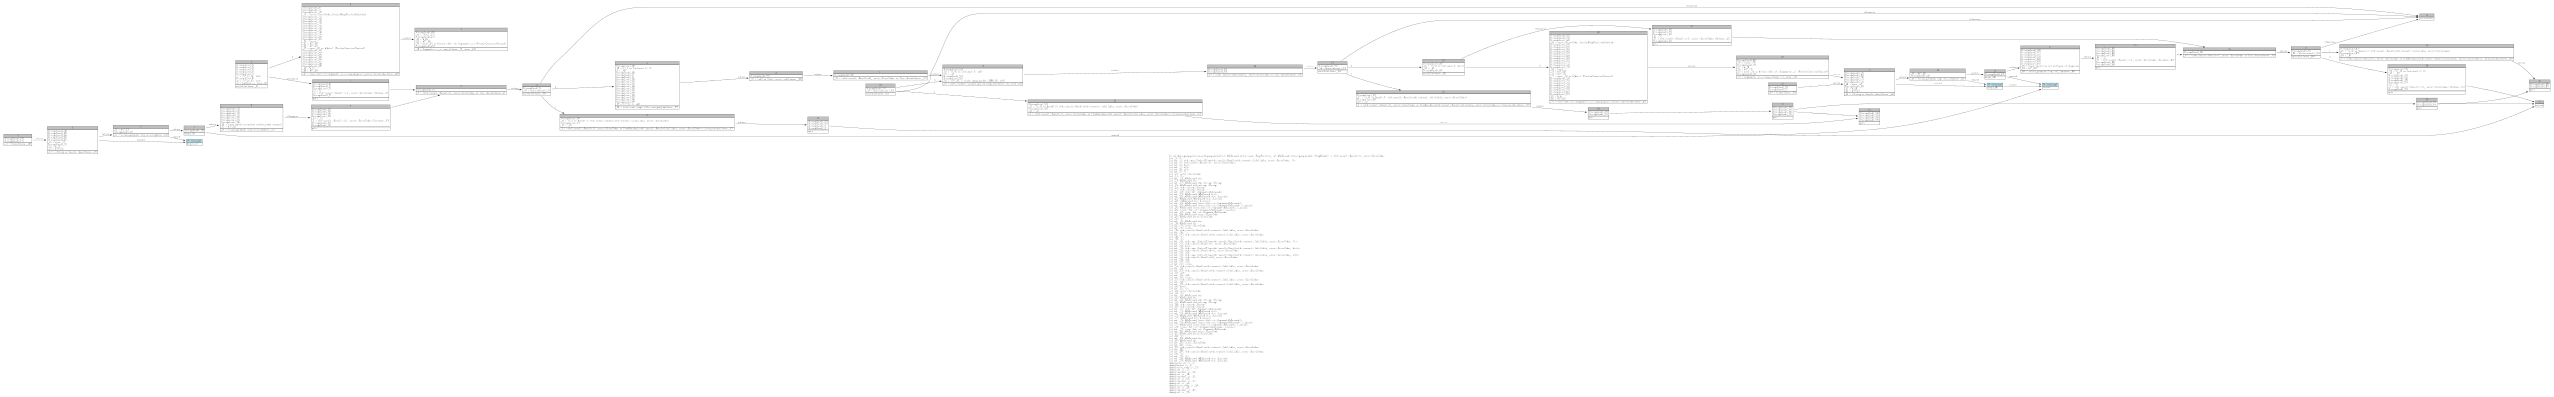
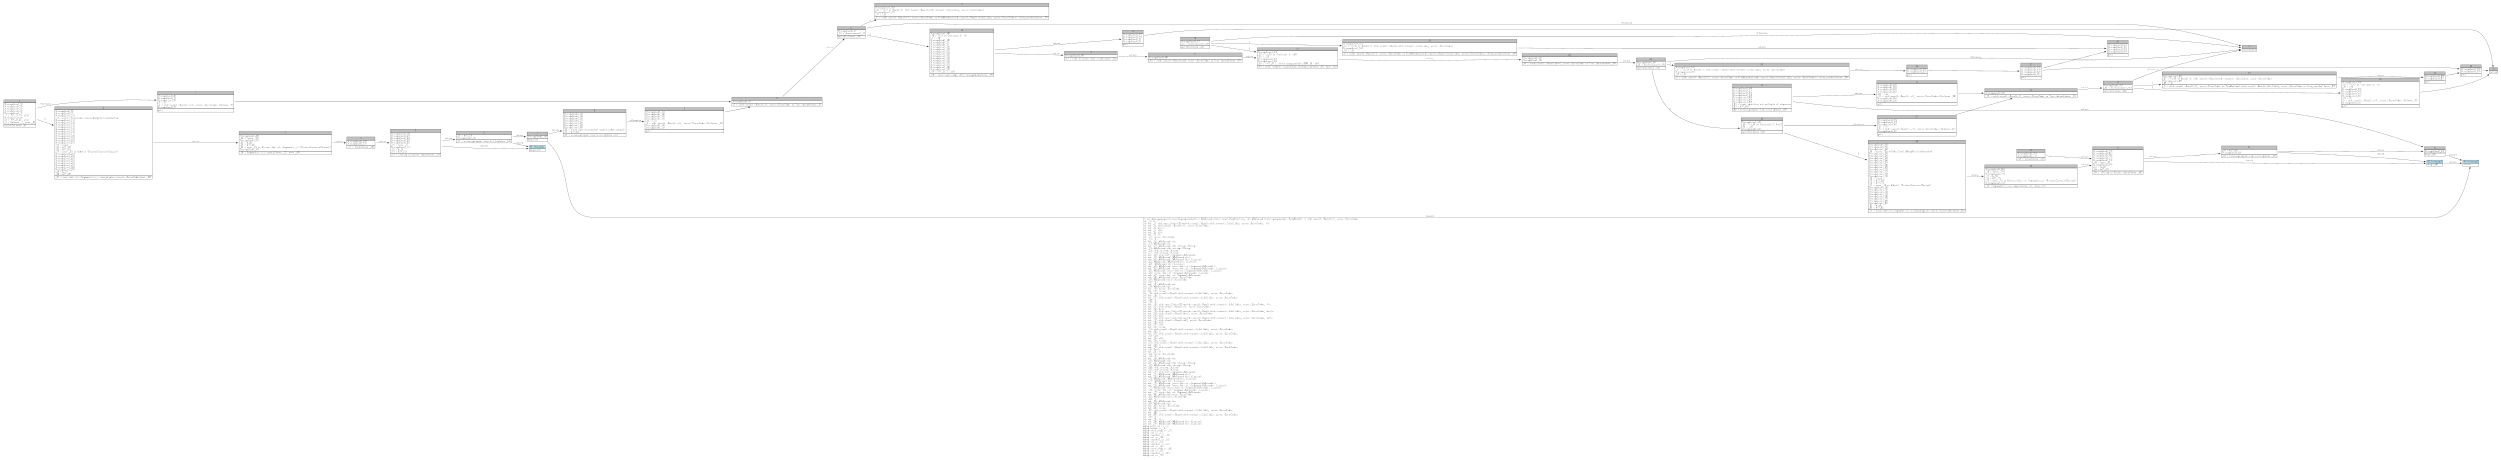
(2012, 70) -> (2109, 111)
(2483, 102) -> (2452, 74)
(770, 124) -> (1057, 45)
none -> (338, 143)
